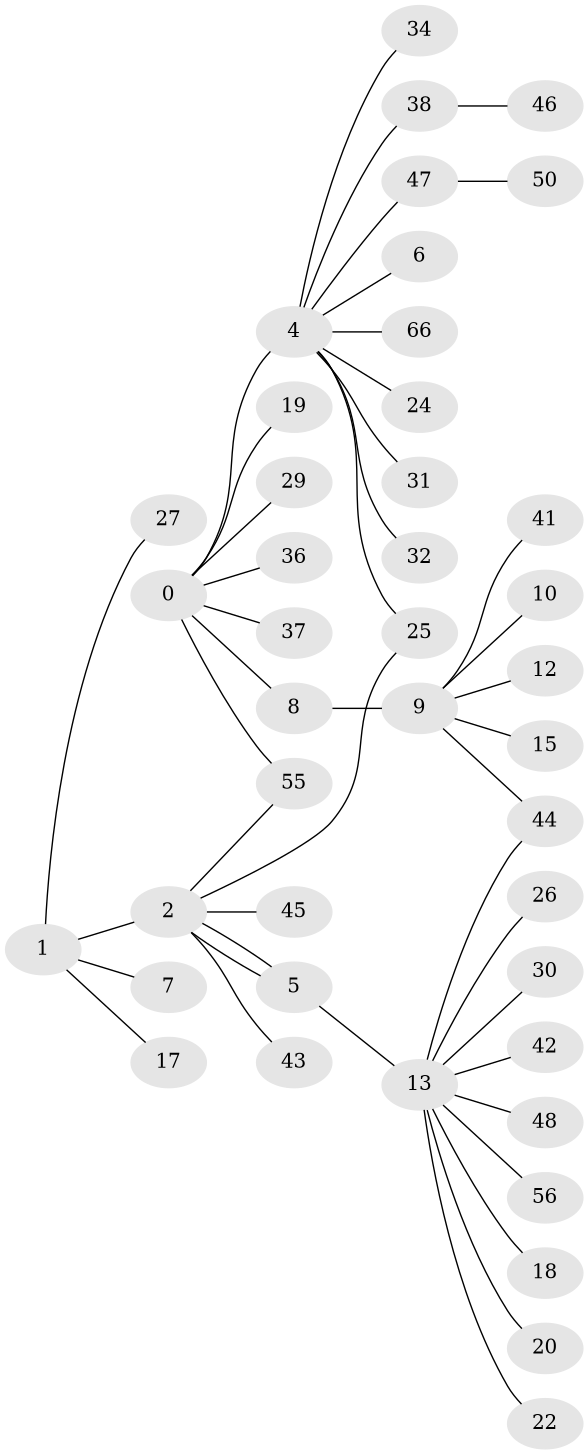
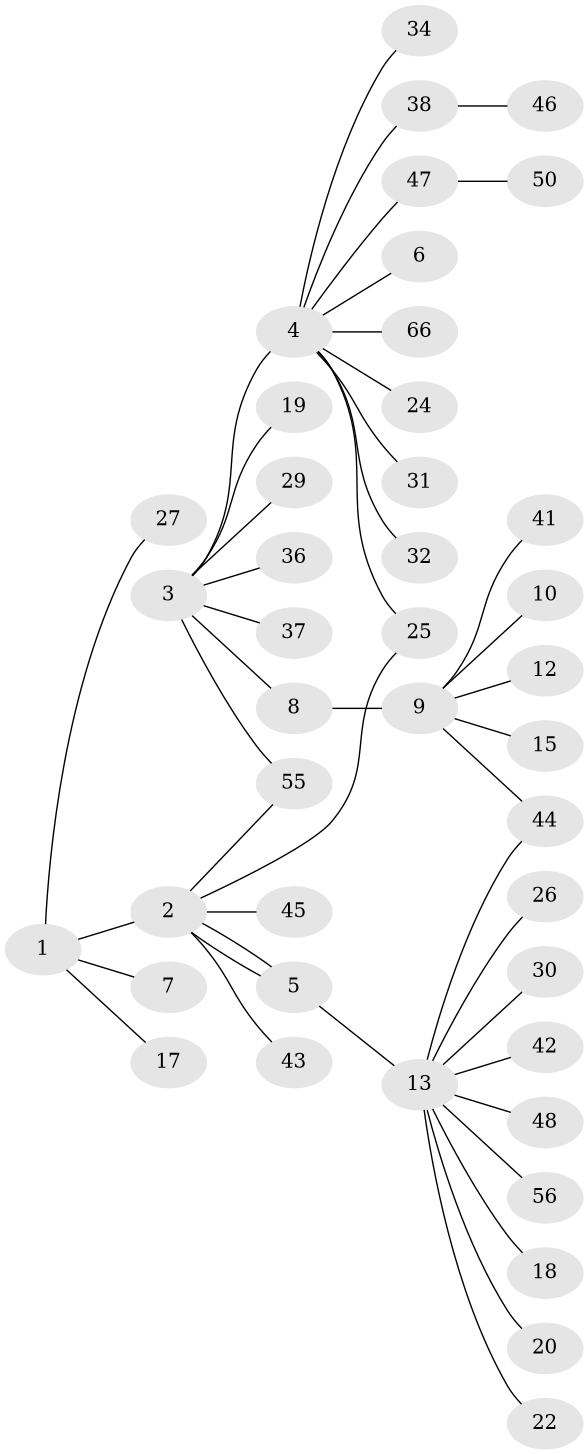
(169, 595) -> (169, 595)
